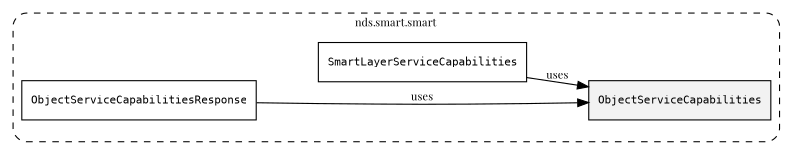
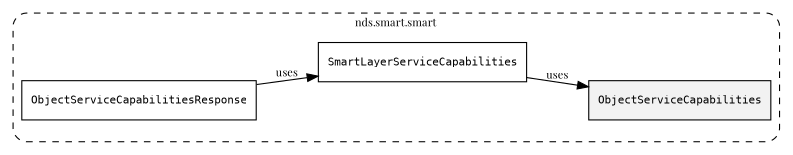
(417, 104) -> (282, 81)
